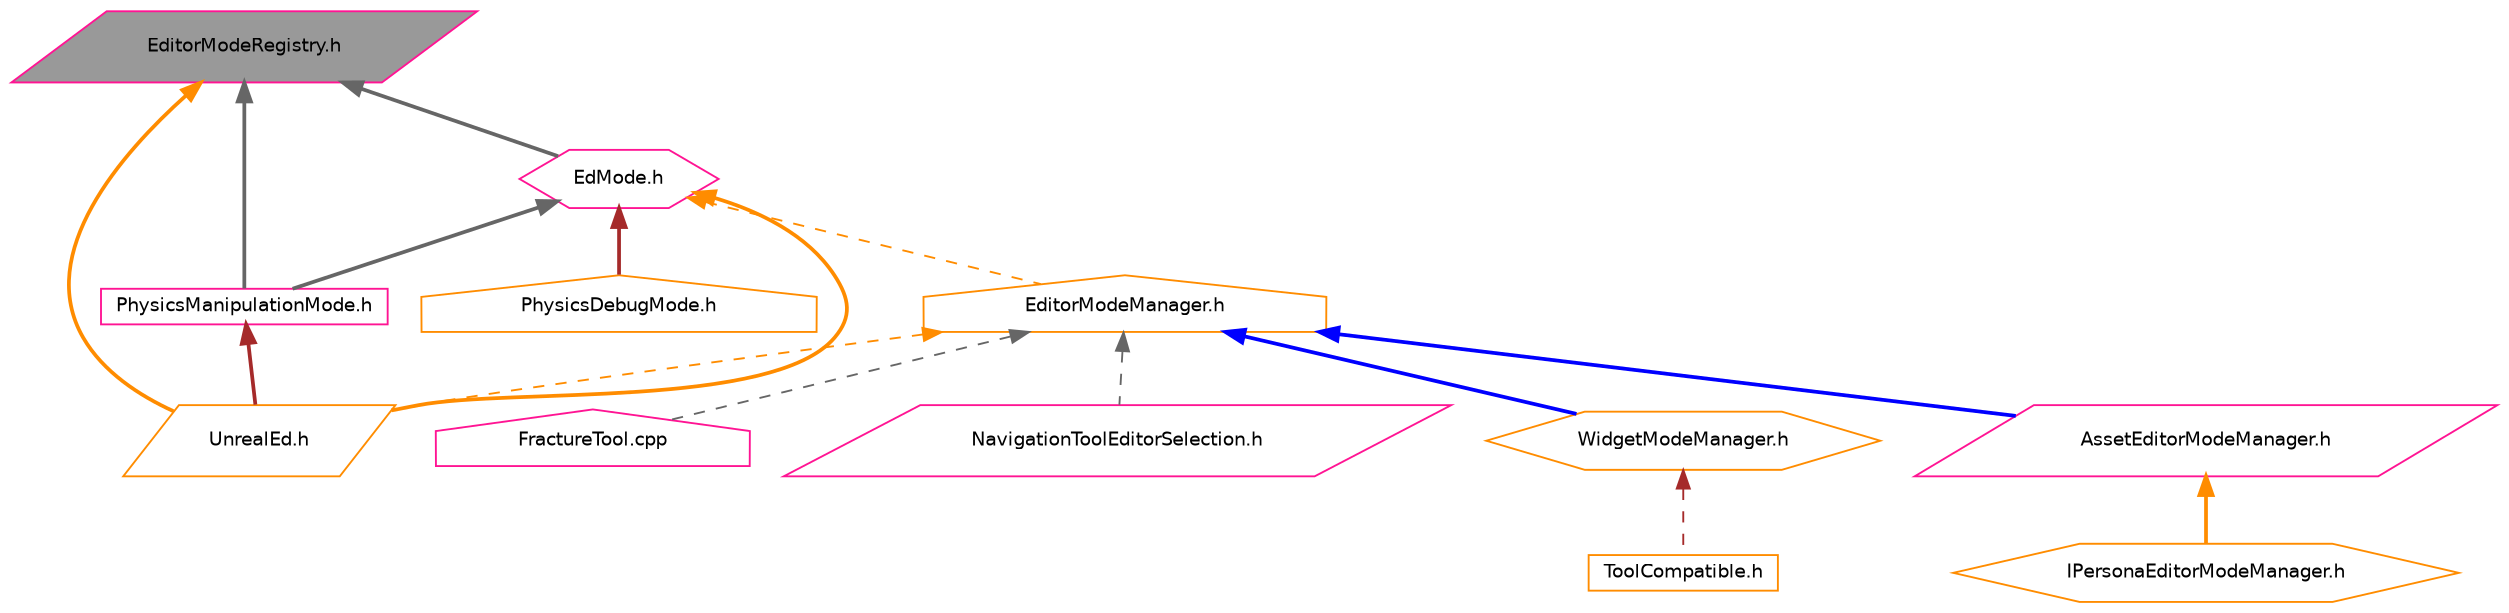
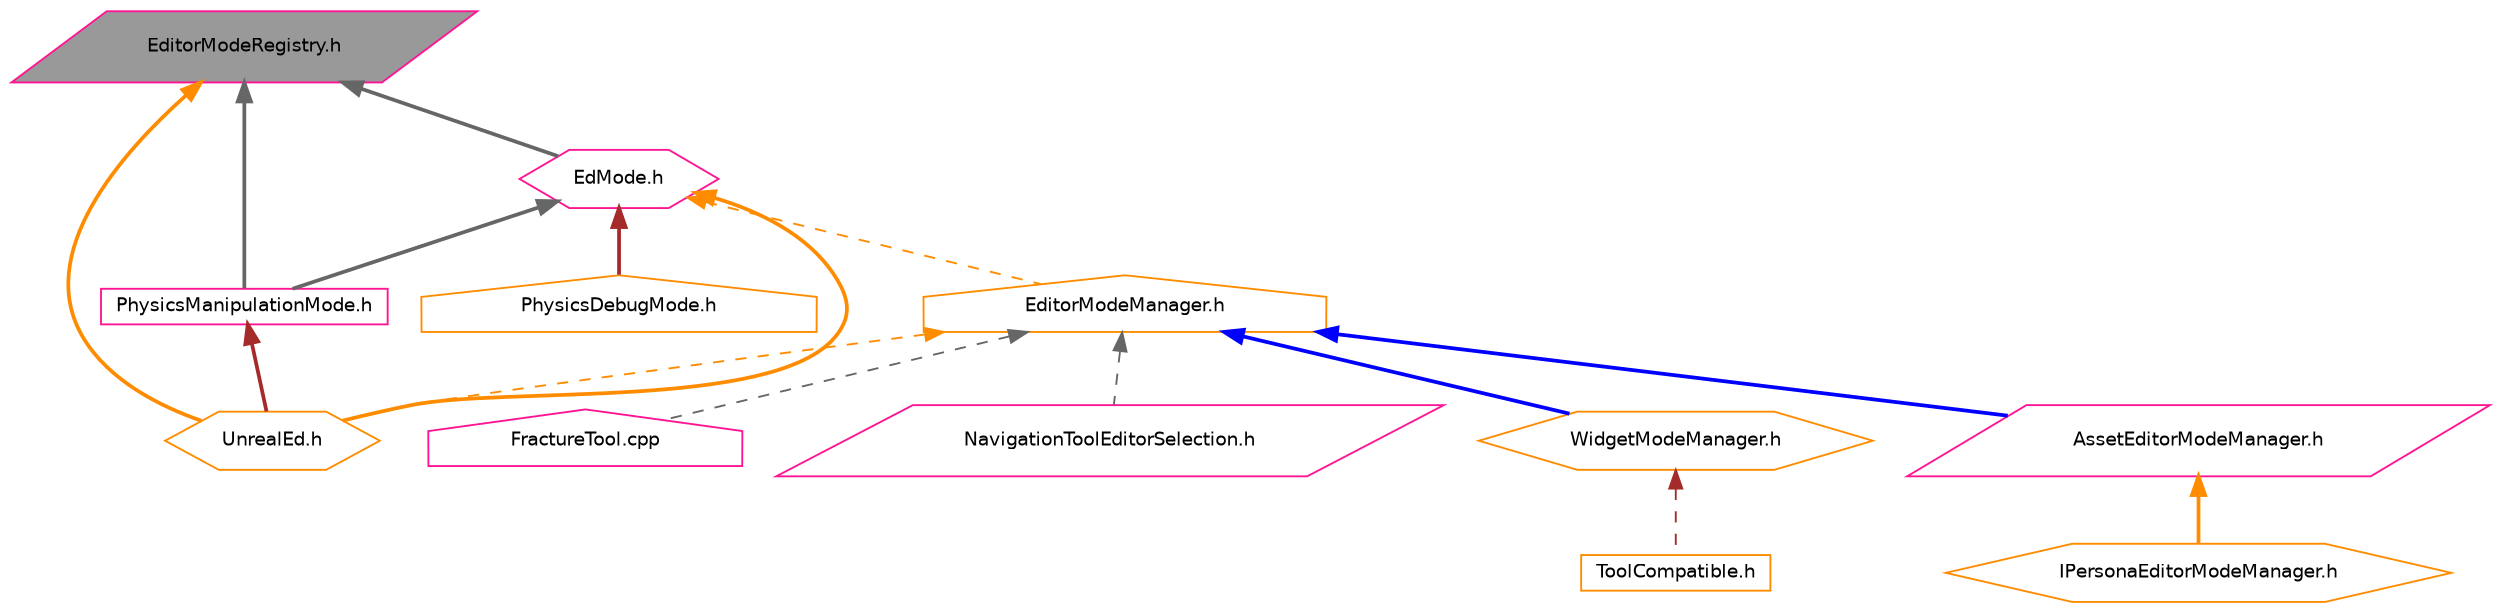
(259, 441) -> (272, 441)
